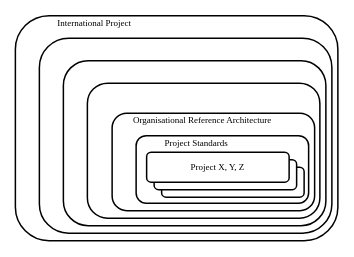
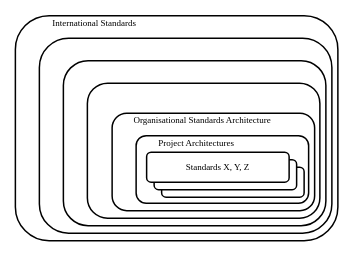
(95, 23) -> (95, 23)
(203, 120) -> (203, 120)
(197, 143) -> (197, 143)
(218, 167) -> (218, 167)
